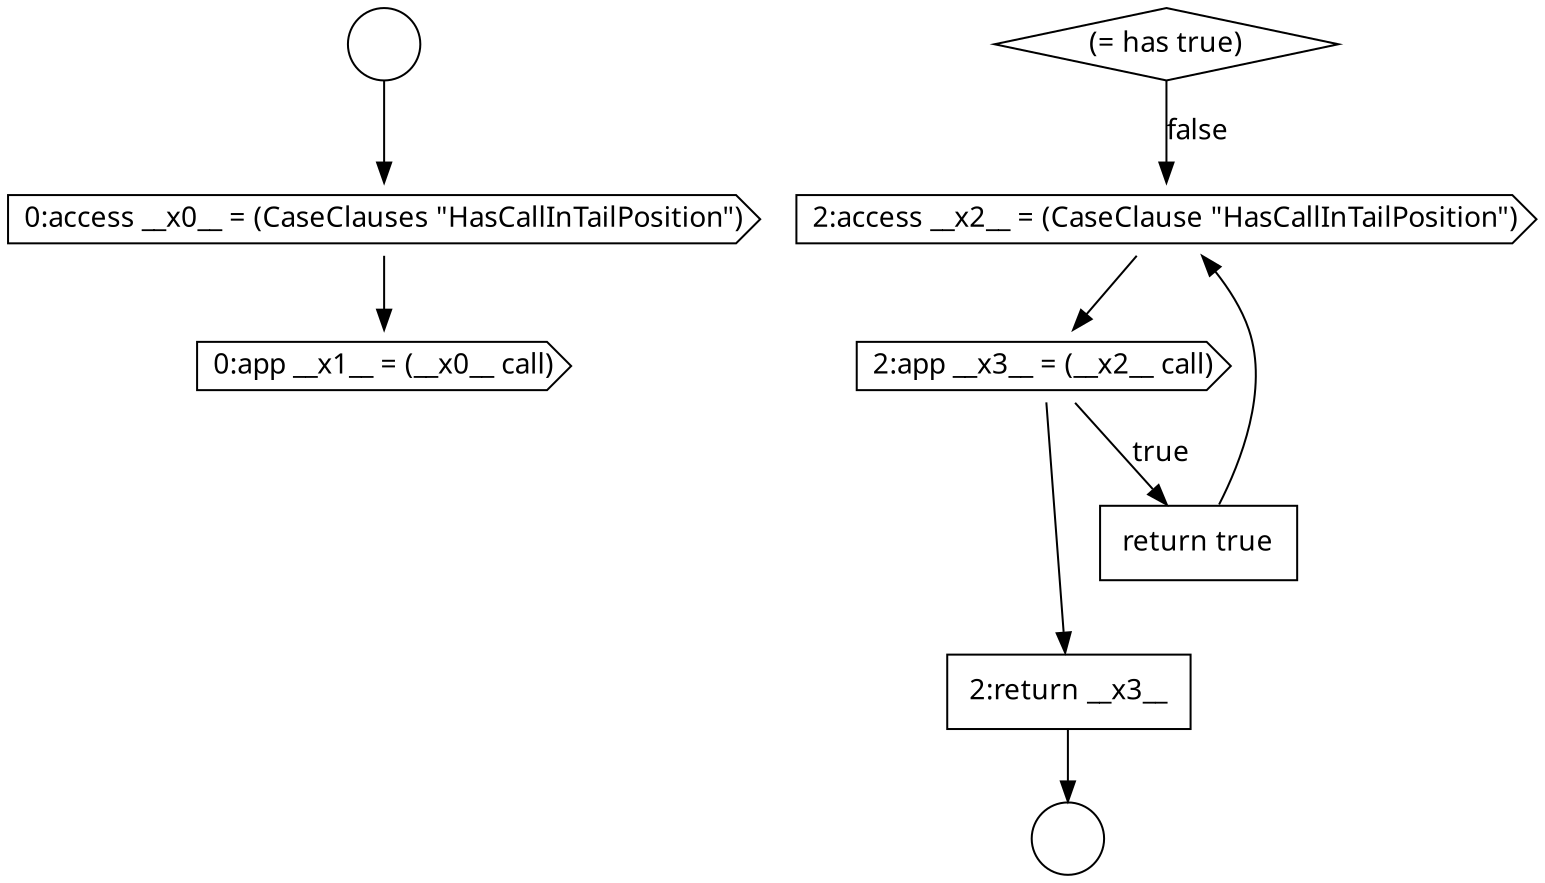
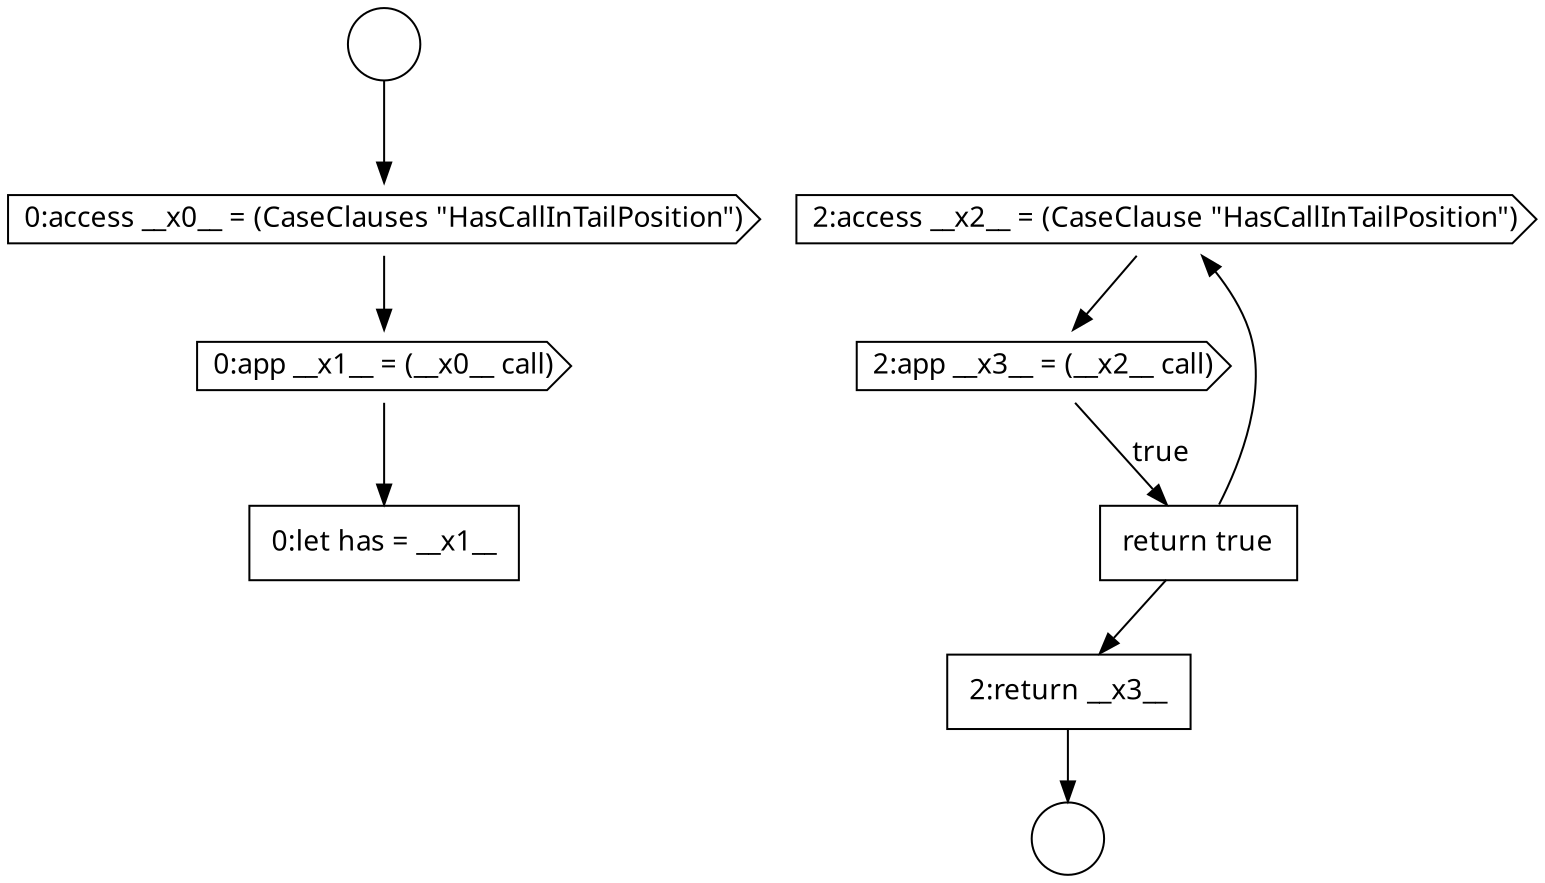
(1166, 44) -> none
(1055, 517) -> (1140, 609)
none -> (384, 542)
